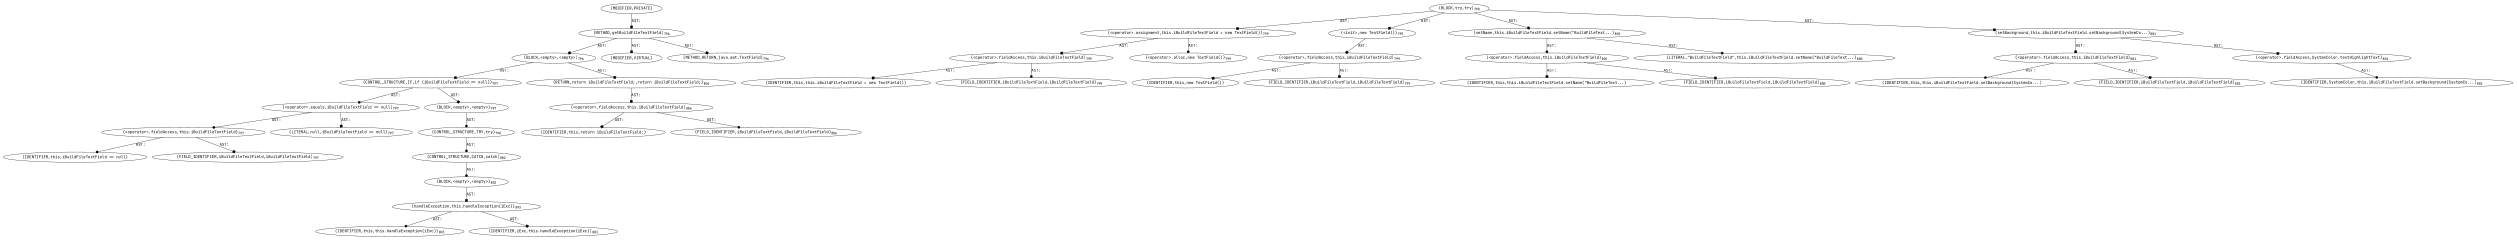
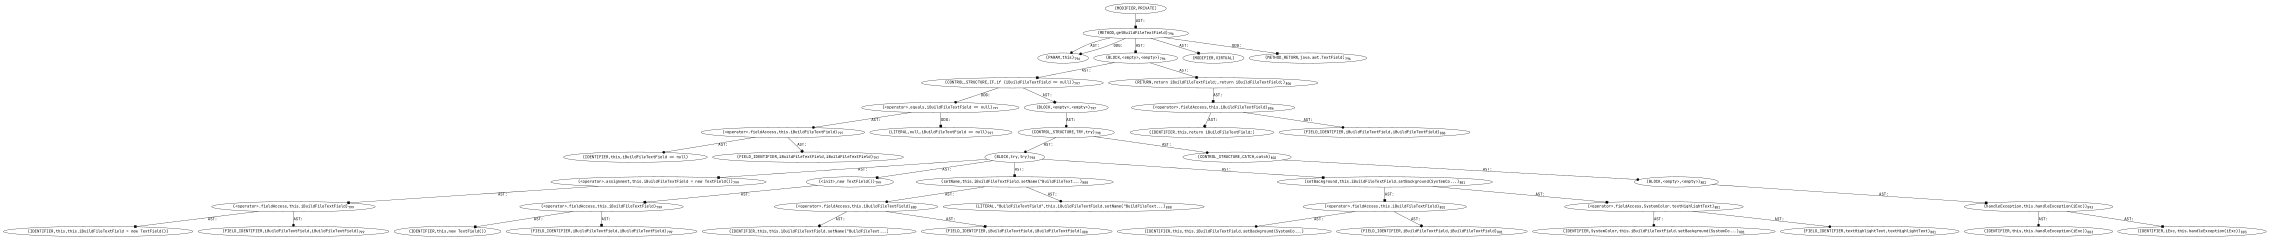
(691, 46) -> (1238, 46)
none -> (1063, 58)
(1188, 58) -> none
(397, 95) -> (987, 95)
(347, 120) -> (947, 120)
none -> (1041, 144)
none -> (1870, 231)
